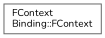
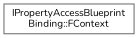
(53, 19) -> (69, 19)
